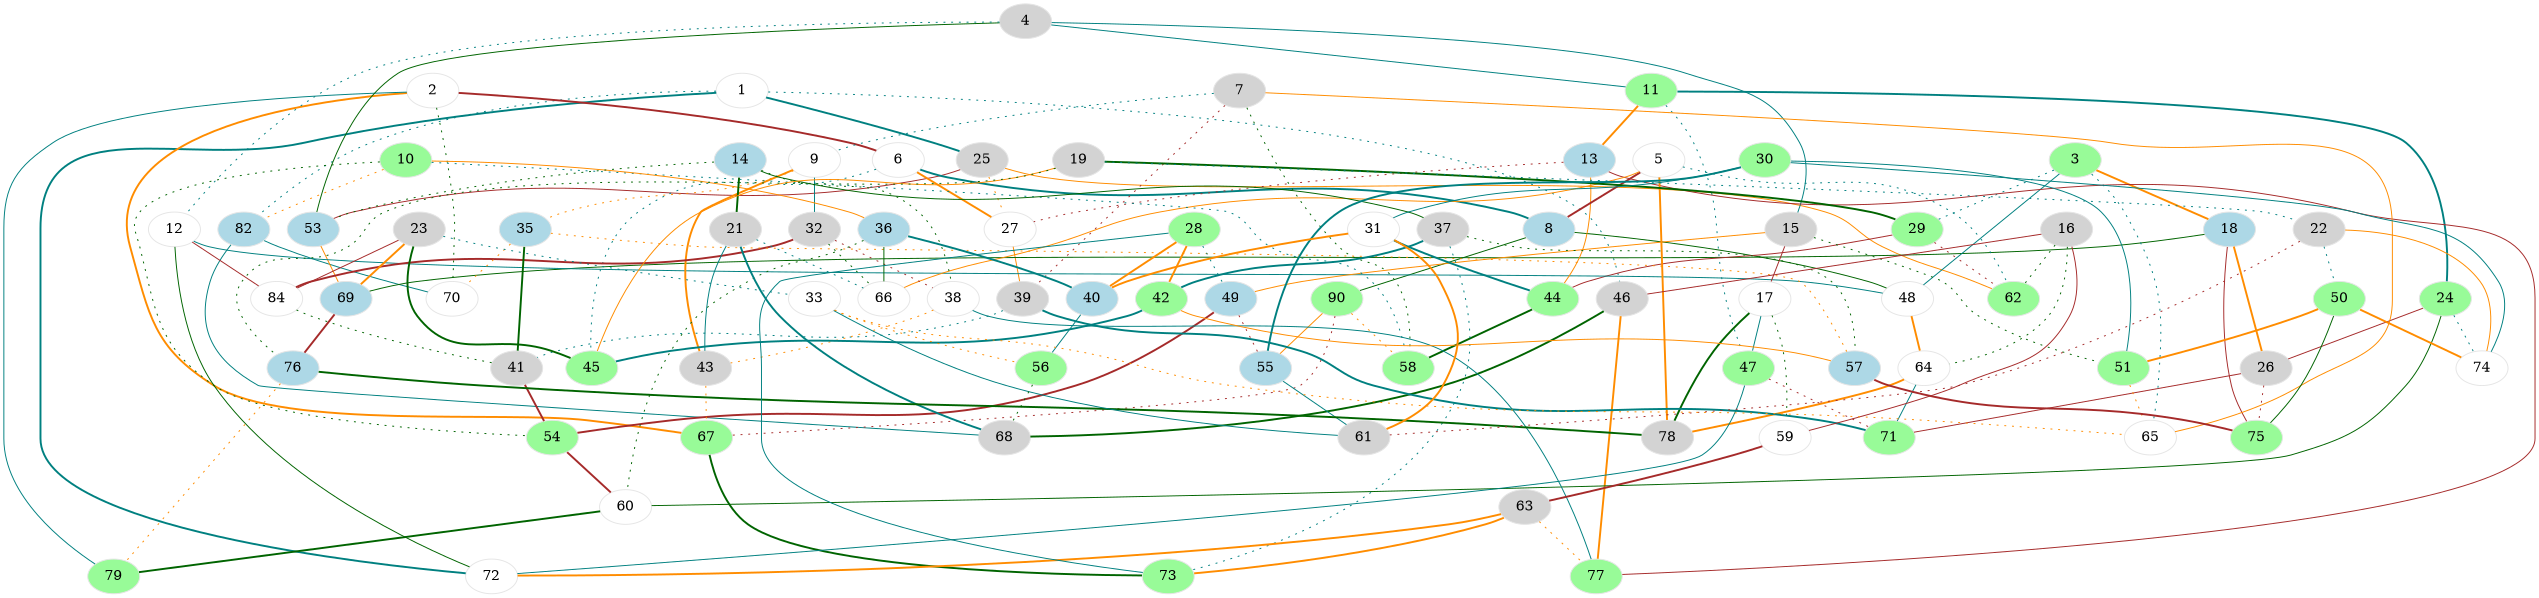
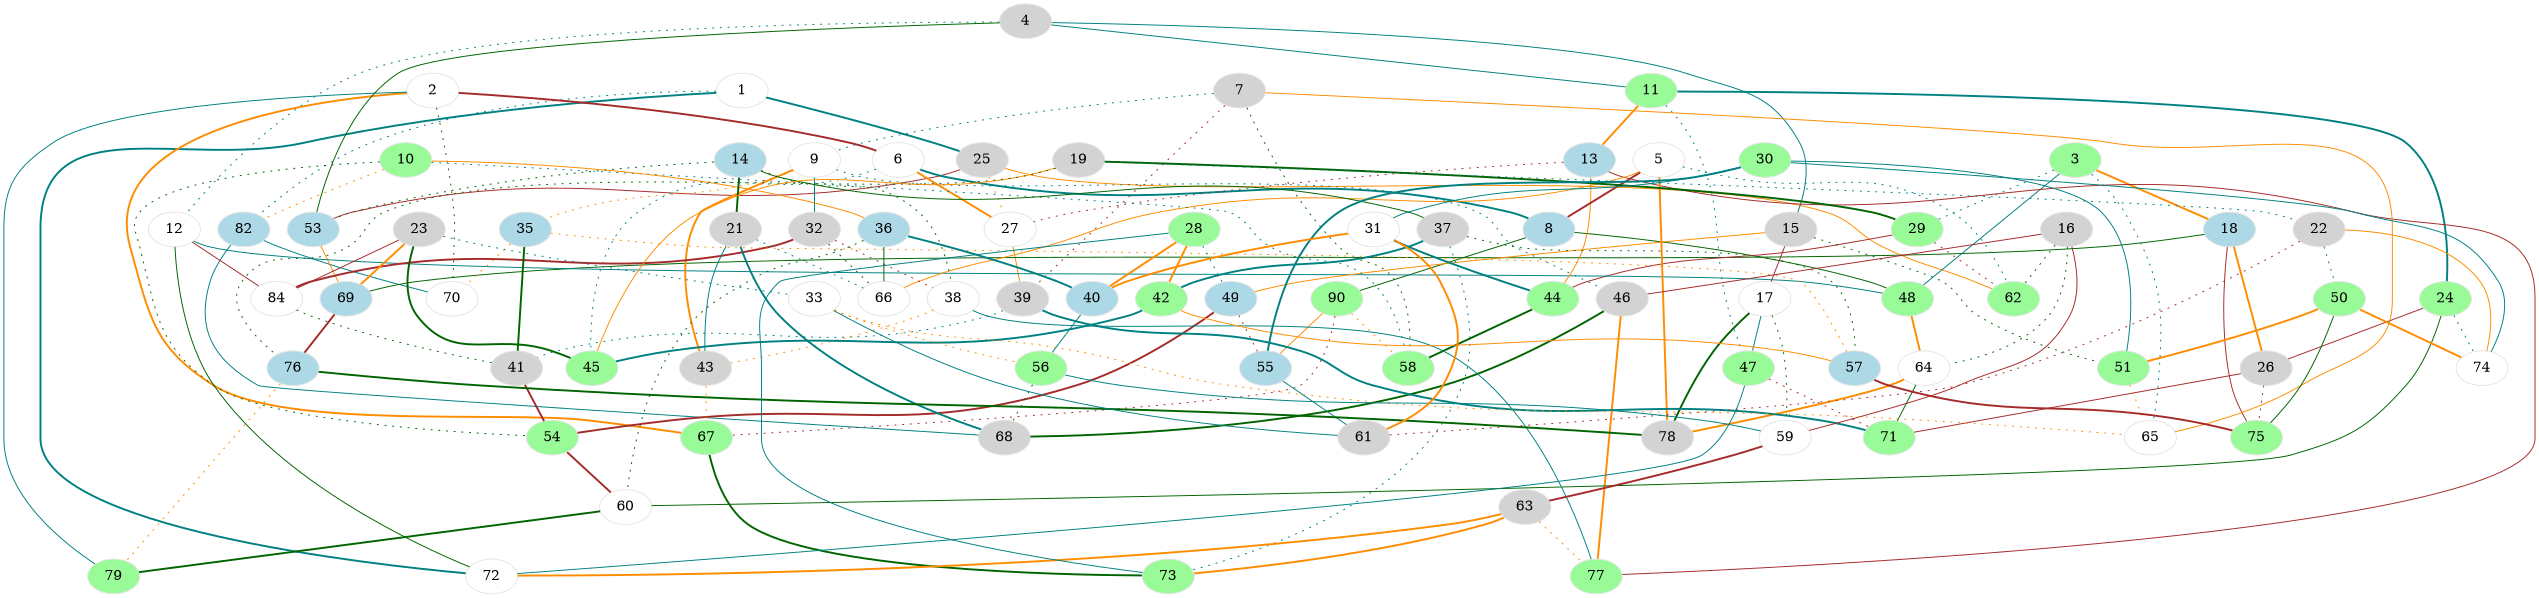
(1222, 121) -> (1053, 186)
(1908, 299) -> (1908, 299)
none -> (1291, 401)
(1902, 411) -> (1902, 411)
